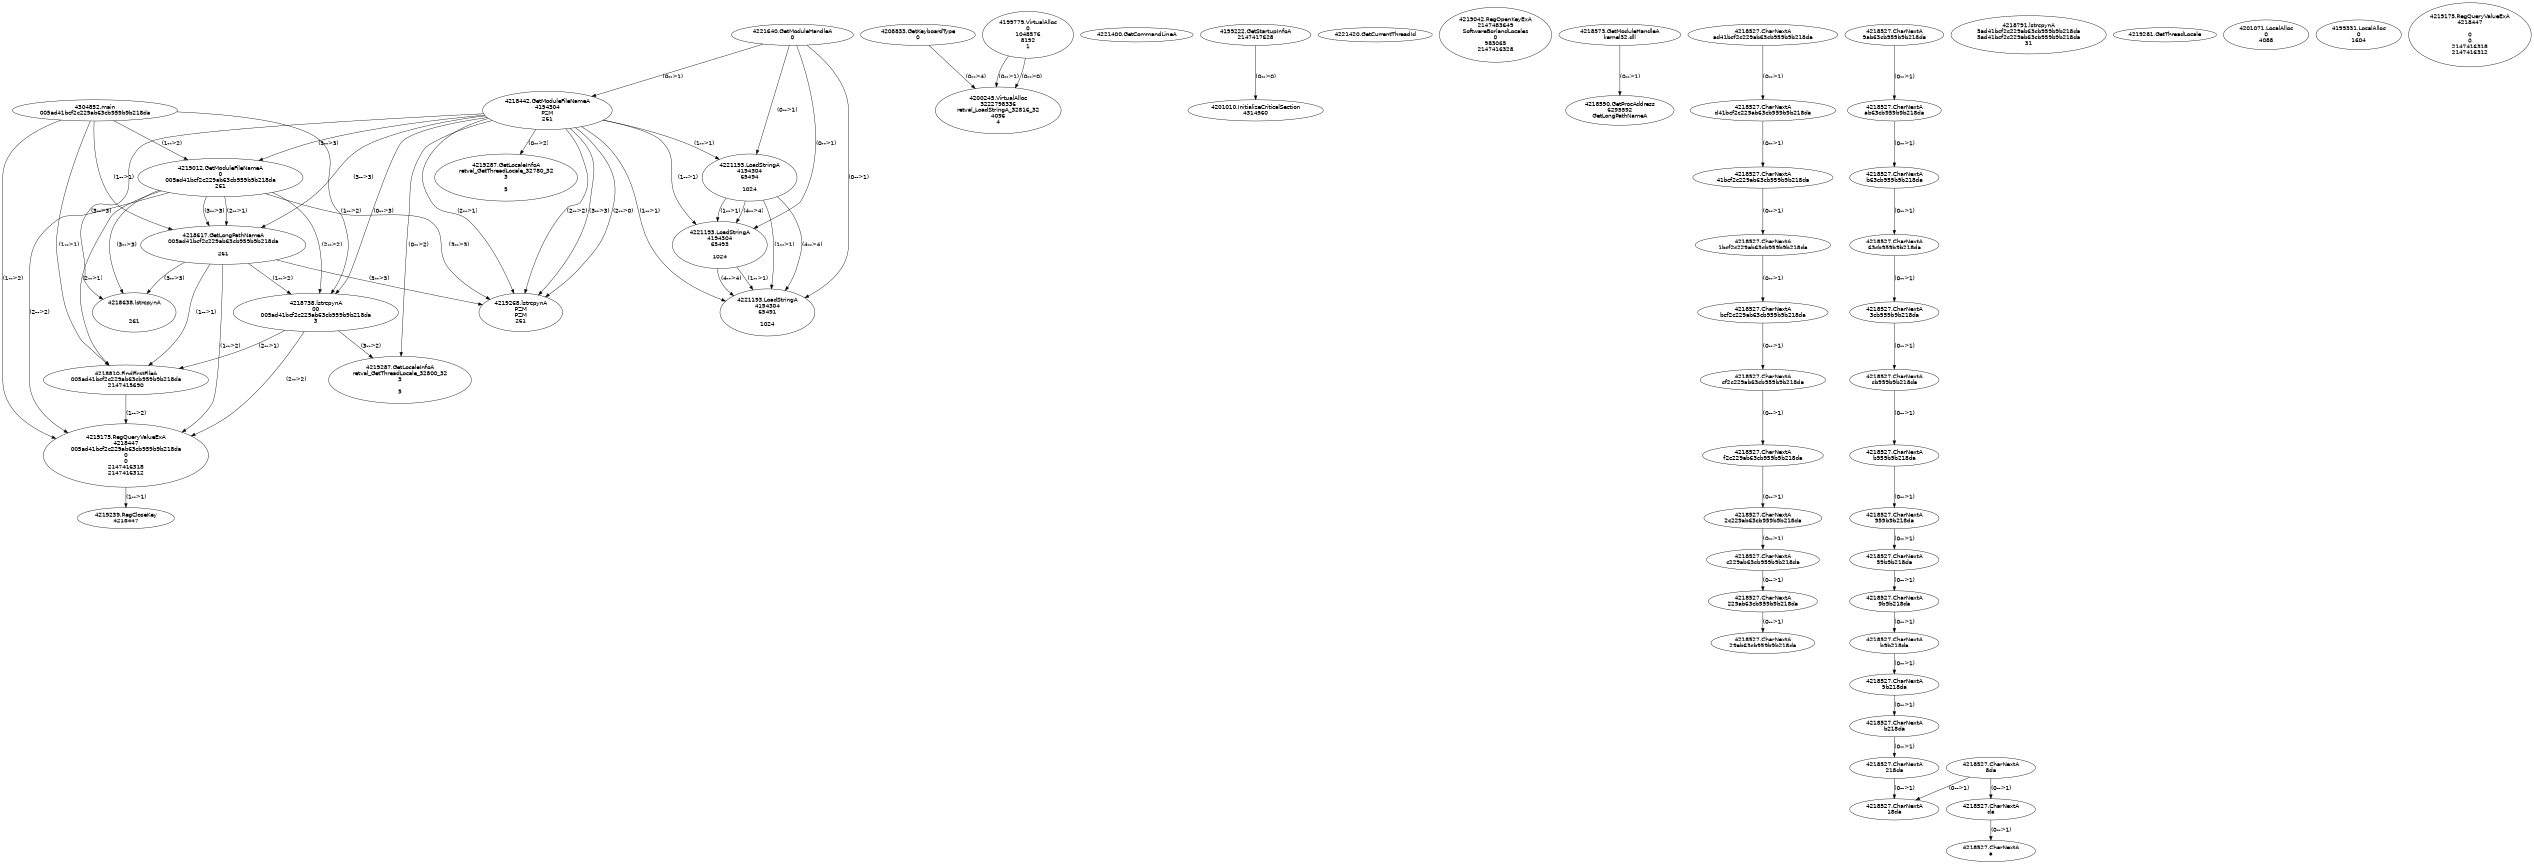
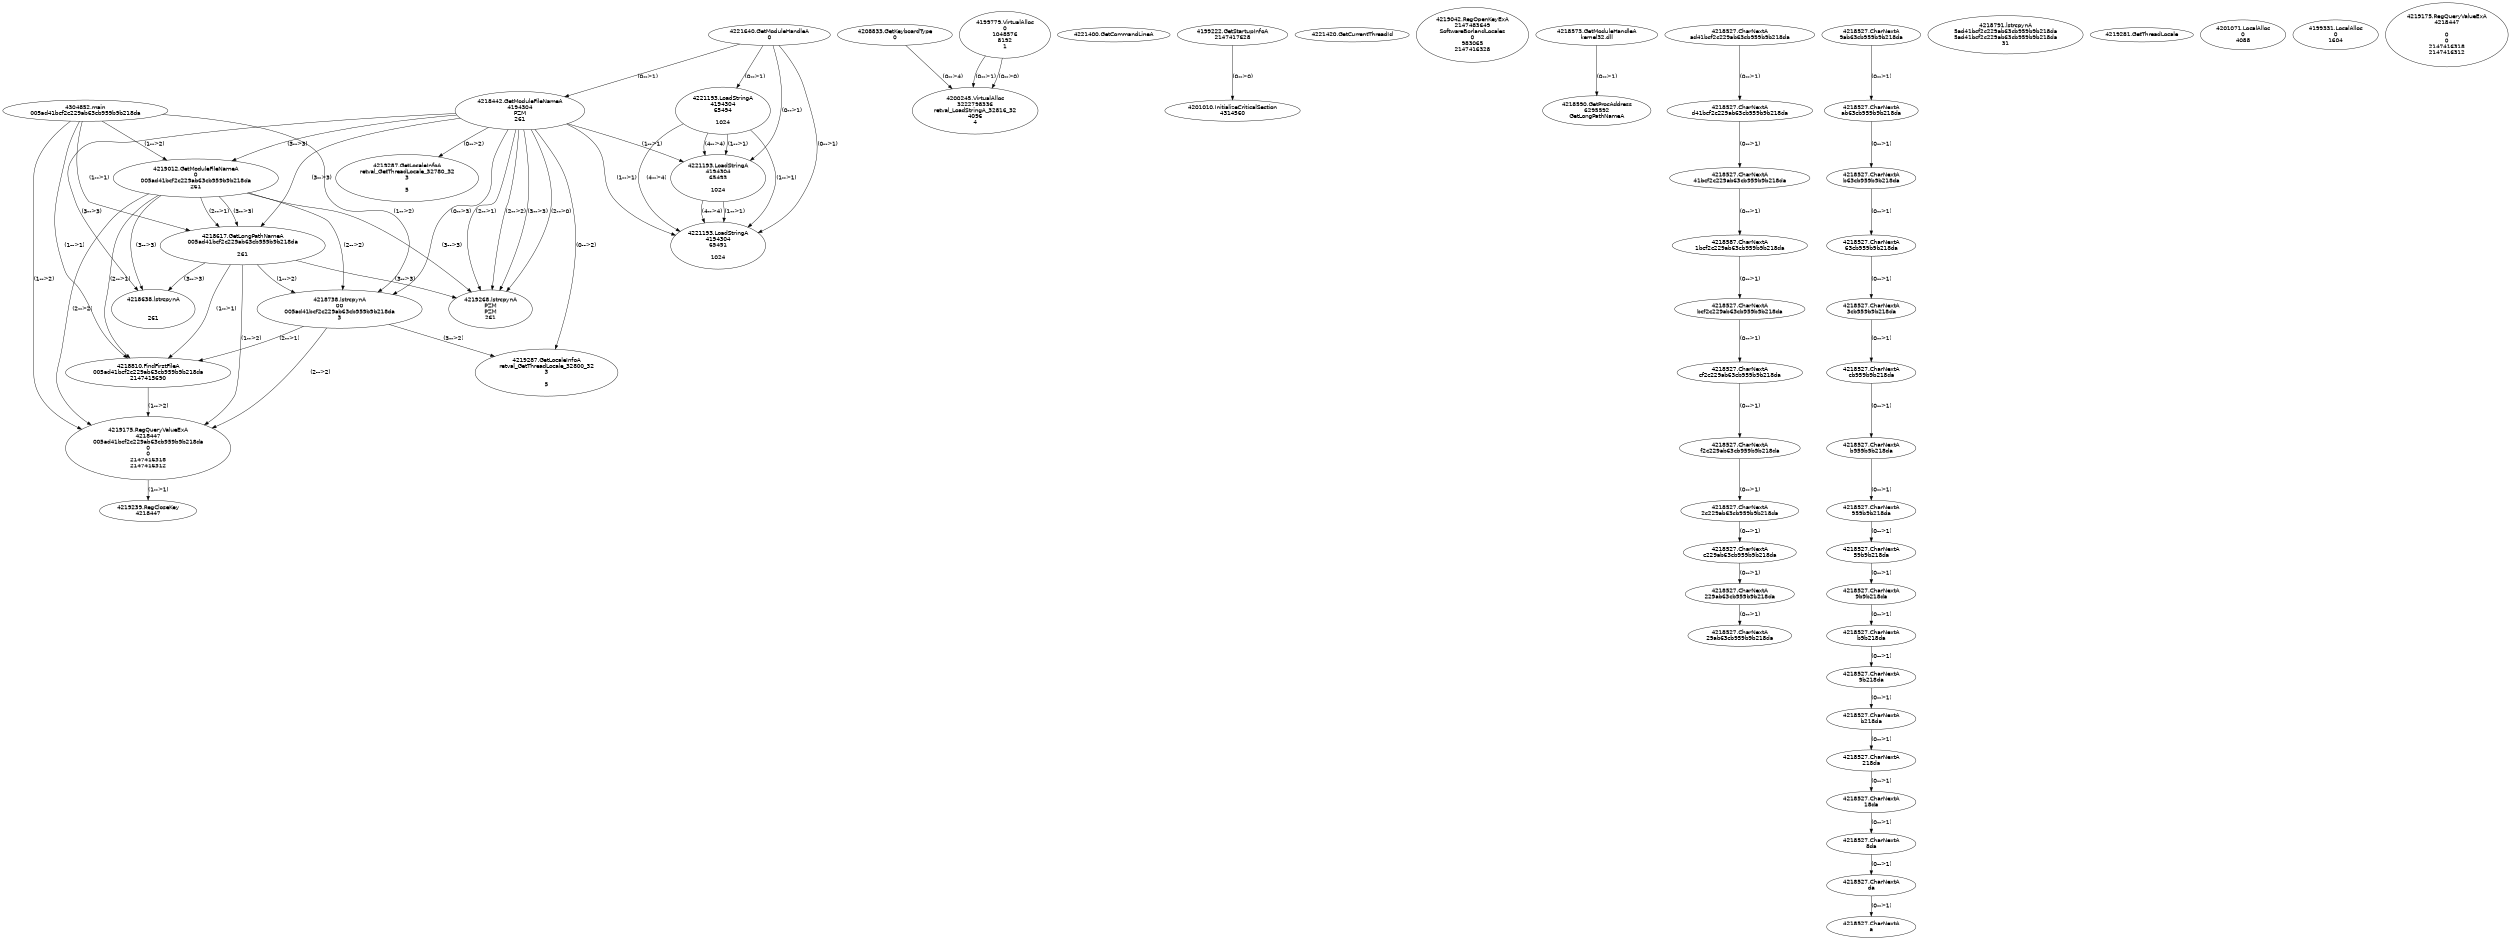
(661, 135) -> none
(1763, 245) -> (1740, 246)
(1945, 788) -> (1871, 821)
